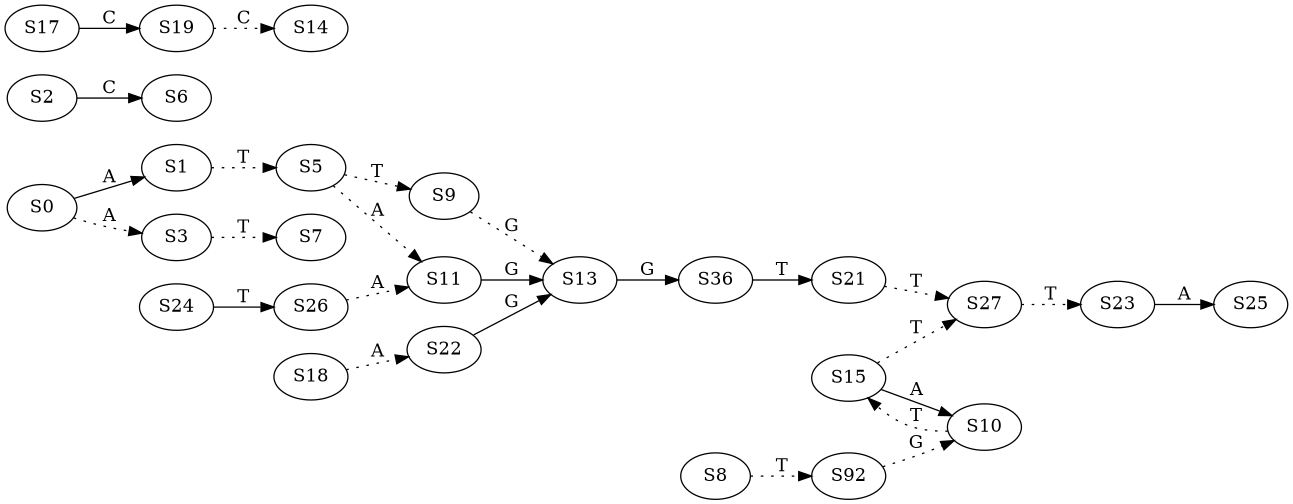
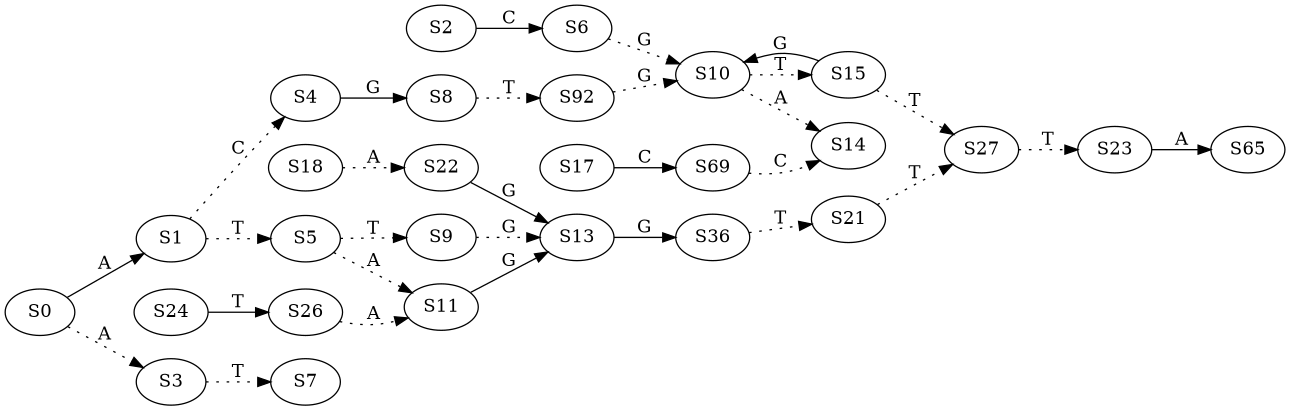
(176, 28) -> (713, 168)
none -> (638, 49)
none -> (306, 98)
none -> (775, 107)
(776, 280) -> (774, 229)
(1251, 305) -> (1248, 150)
(917, 390) -> (781, 45)
